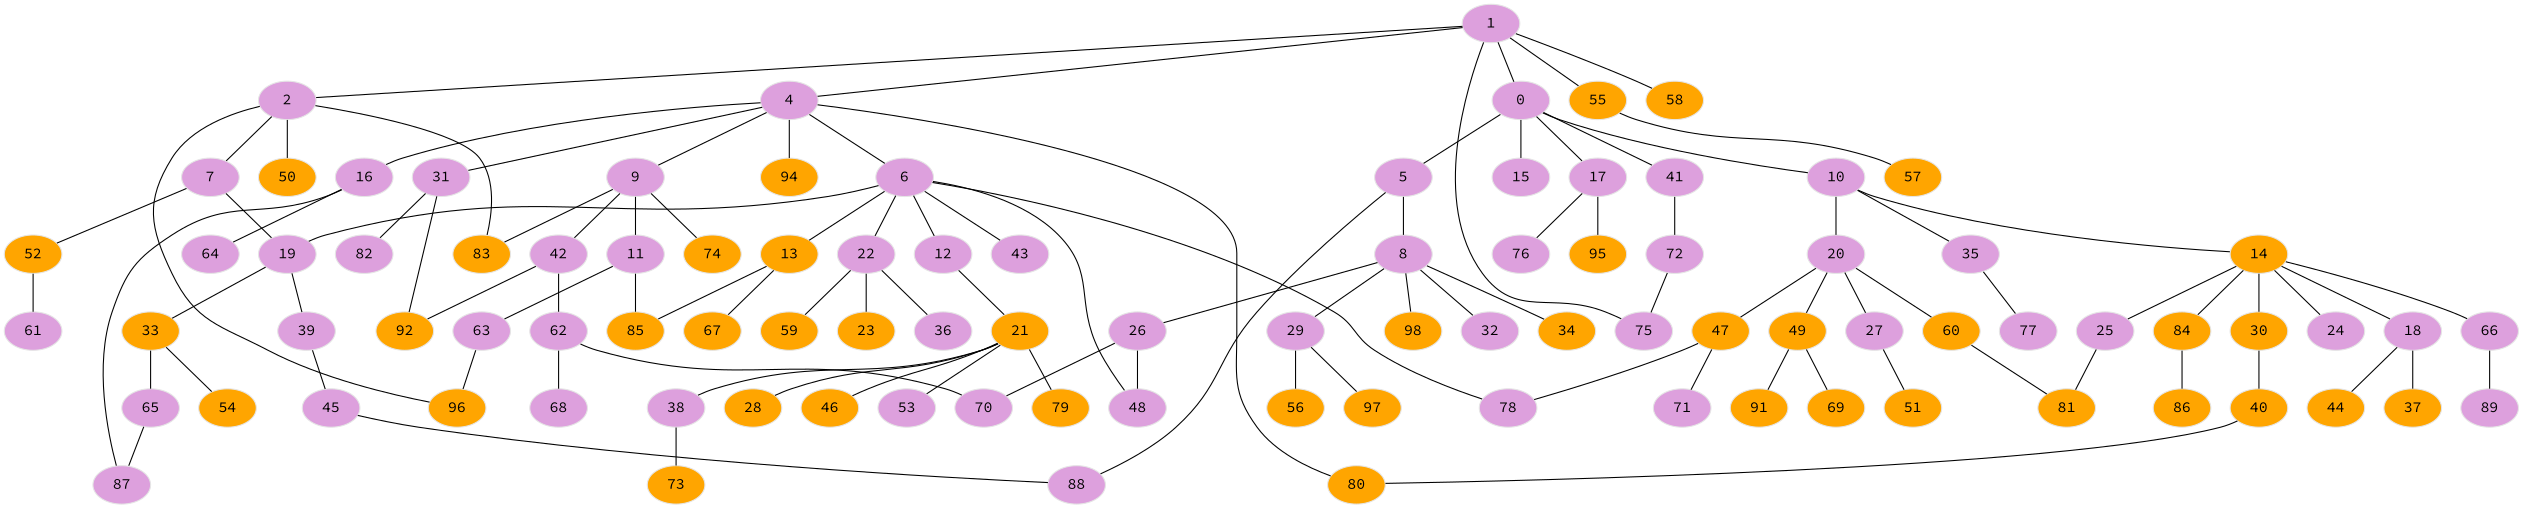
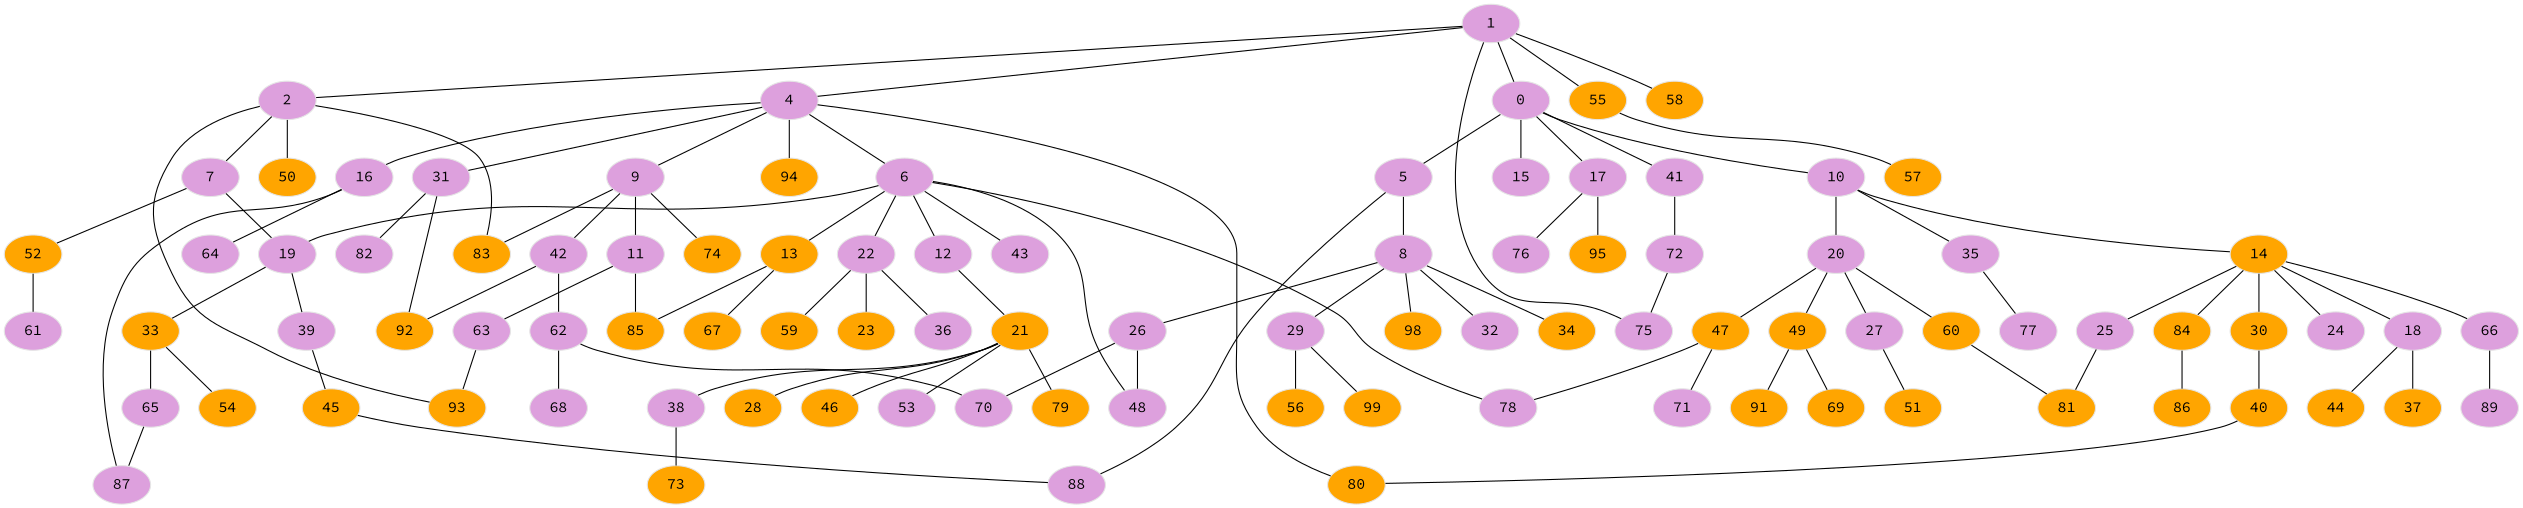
(331, 408) -> (331, 408)
(457, 408) -> (457, 408)
(1372, 408) -> (1372, 408)
